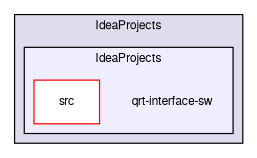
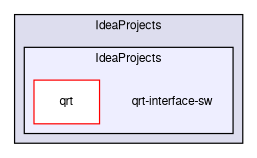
(67, 102) -> (67, 102)
